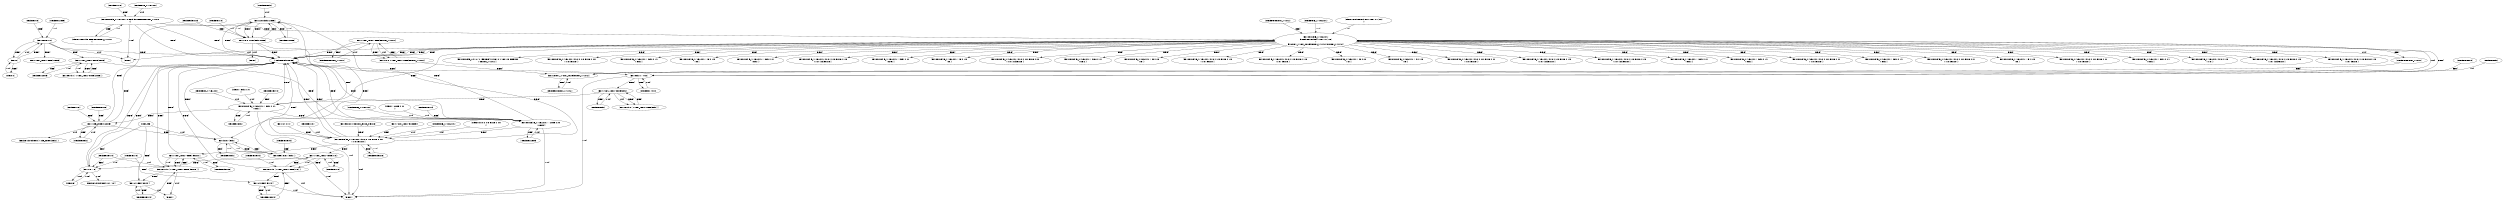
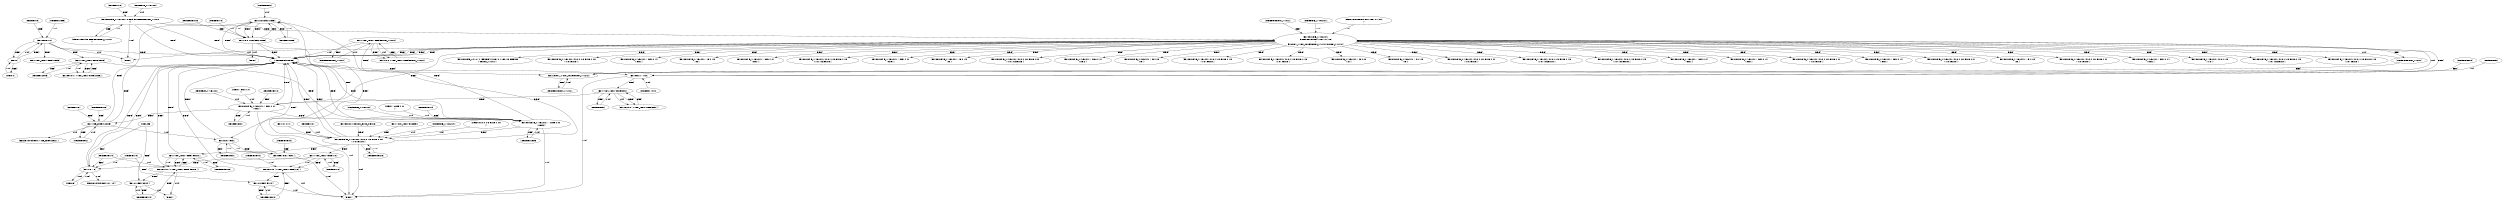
(330, 52) -> (330, 52)
(483, 69) -> (436, 73)
(632, 83) -> (632, 83)
(639, 83) -> none
(167, 132) -> (167, 132)
(183, 134) -> none
(254, 150) -> none
(295, 161) -> none
